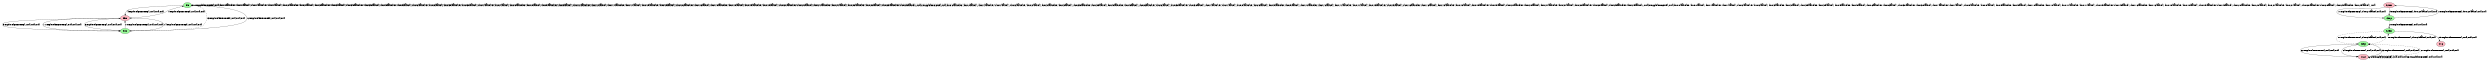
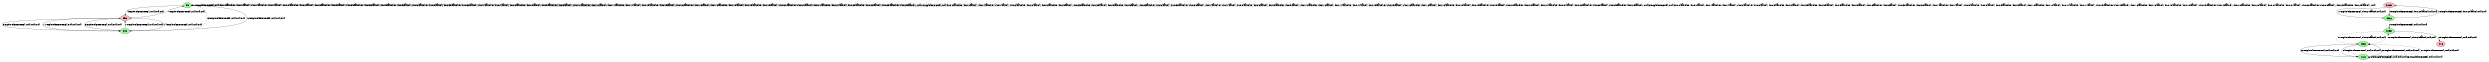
(2363, 57) -> (2363, 57)
